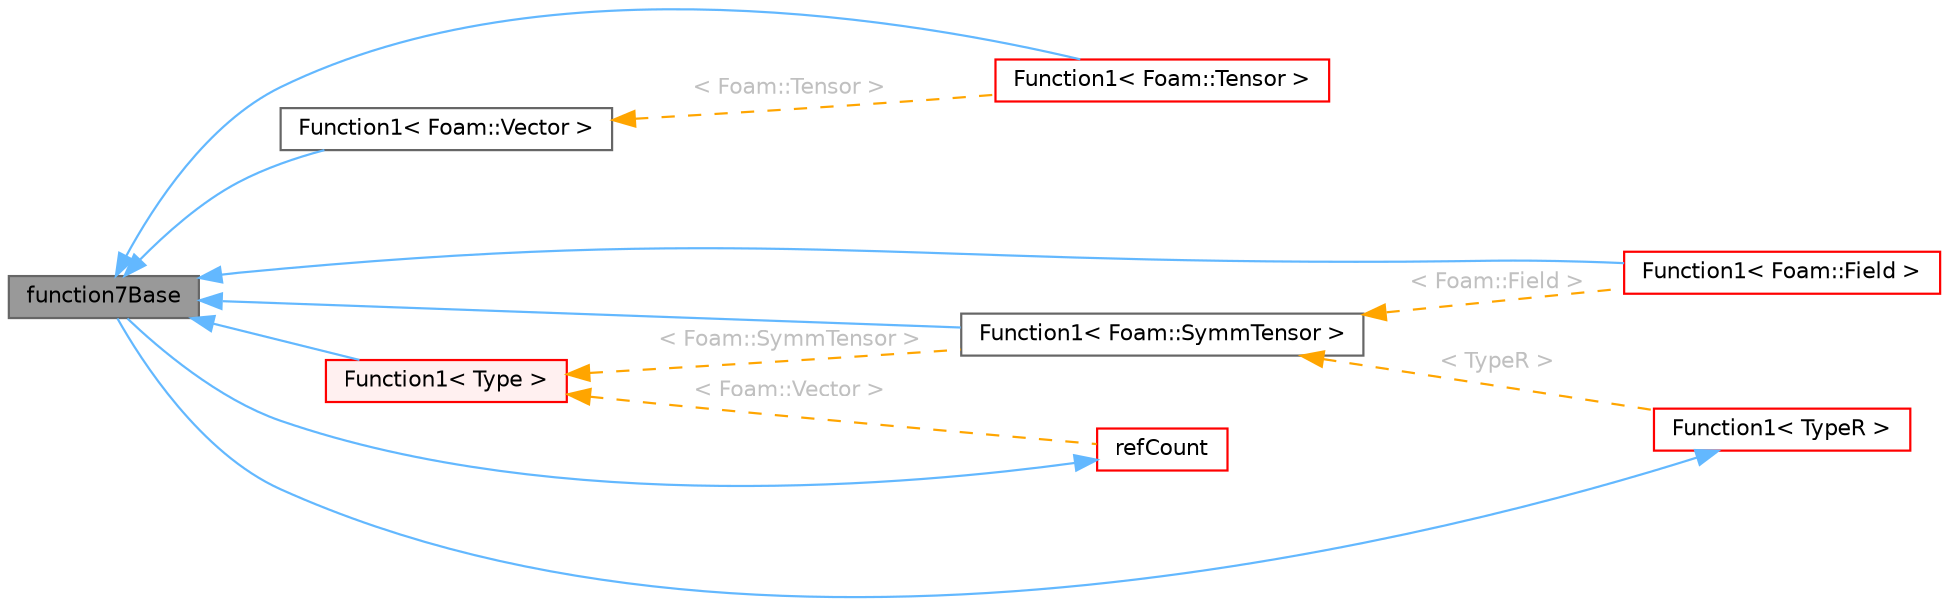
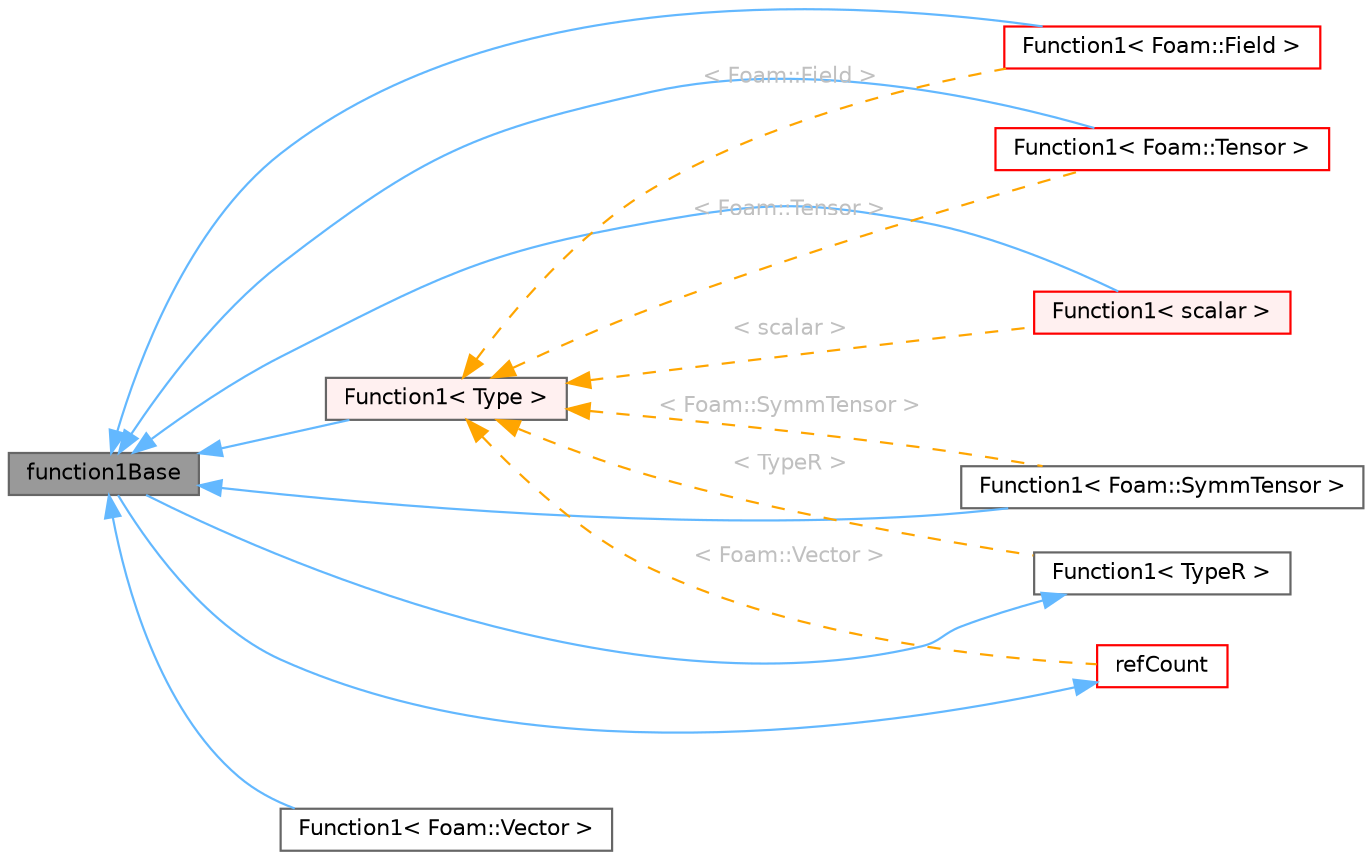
(815, 108) -> (794, 258)
(104, 297) -> (104, 474)
(1505, 300) -> (710, 159)
none -> (1162, 313)
(446, 381) -> (446, 399)
(1488, 385) -> (772, 506)
(1782, 430) -> (1162, 573)
